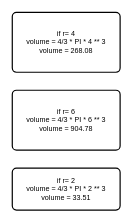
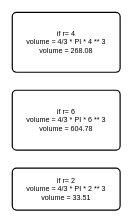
(66, 120) -> (66, 120)
